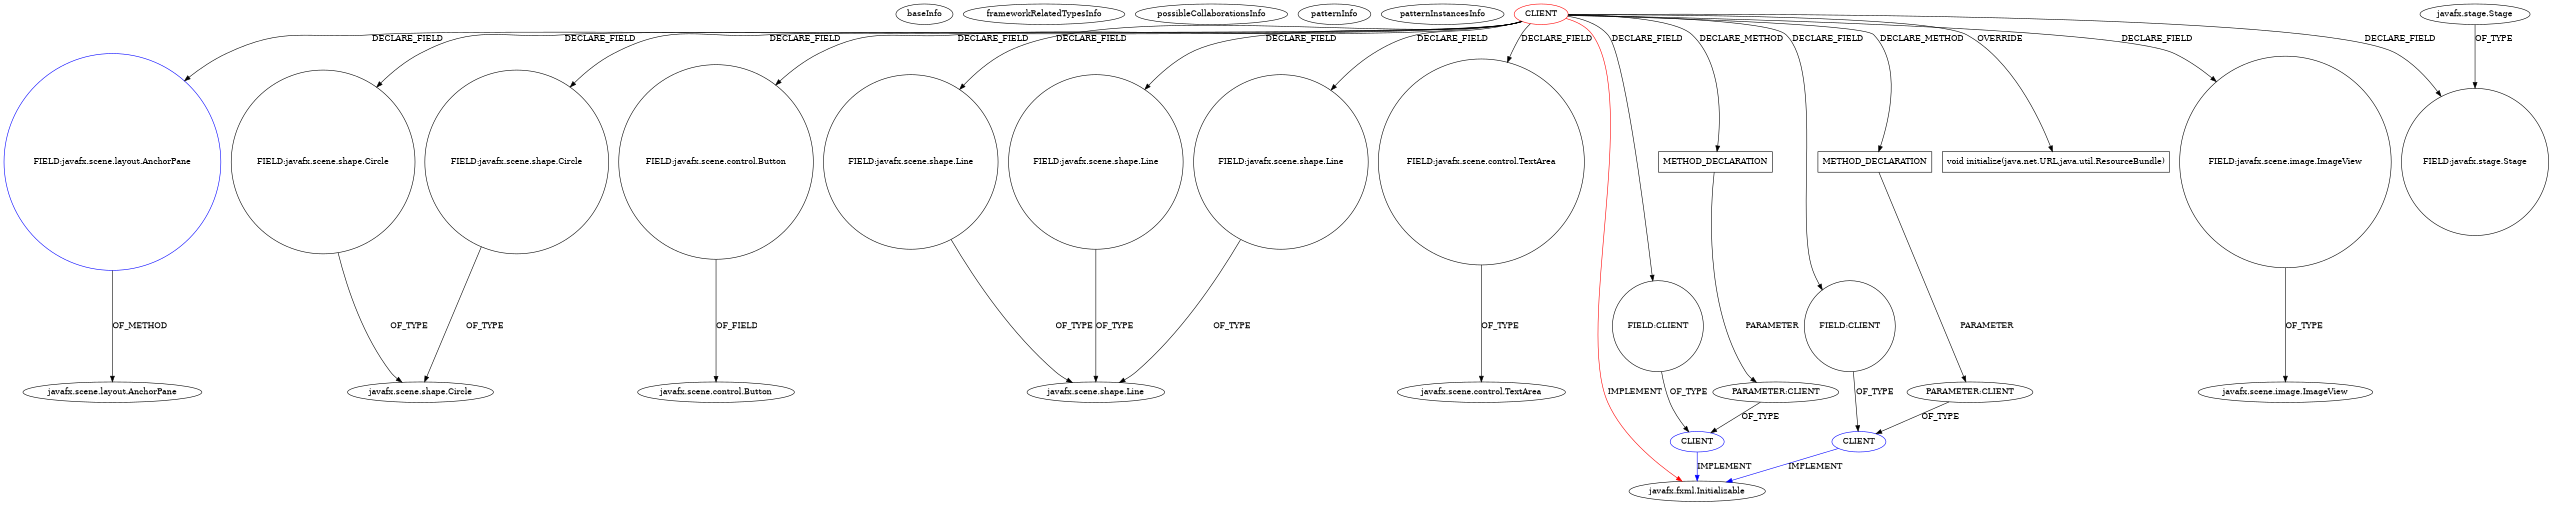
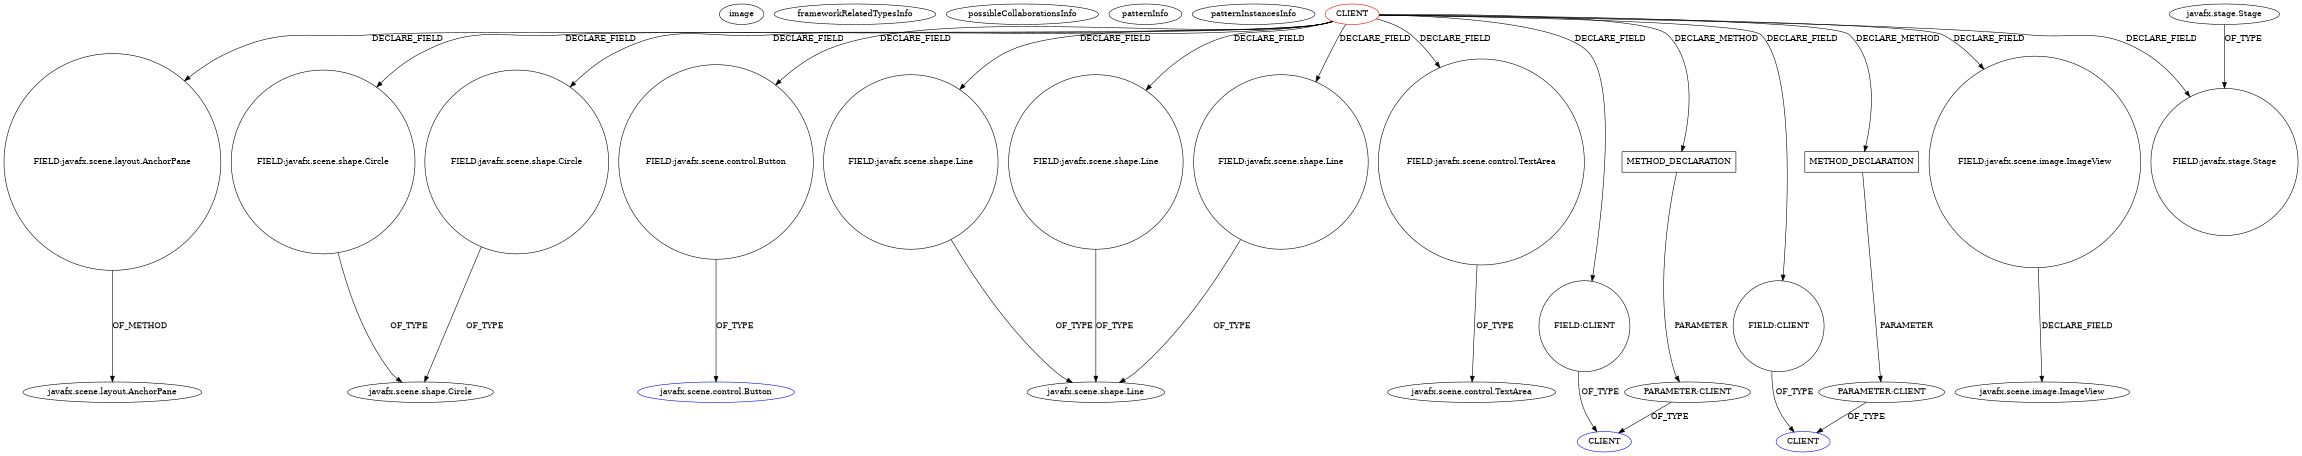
(924, 14) -> (742, 14)
(112, 162) -> (112, 162)
(2056, 162) -> none
(737, 326) -> (735, 326)
(2304, 326) -> (2077, 326)
(716, 392) -> (716, 392)
(1697, 491) -> none
